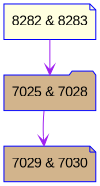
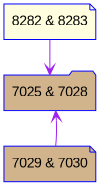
(43, 124) -> (56, 133)
